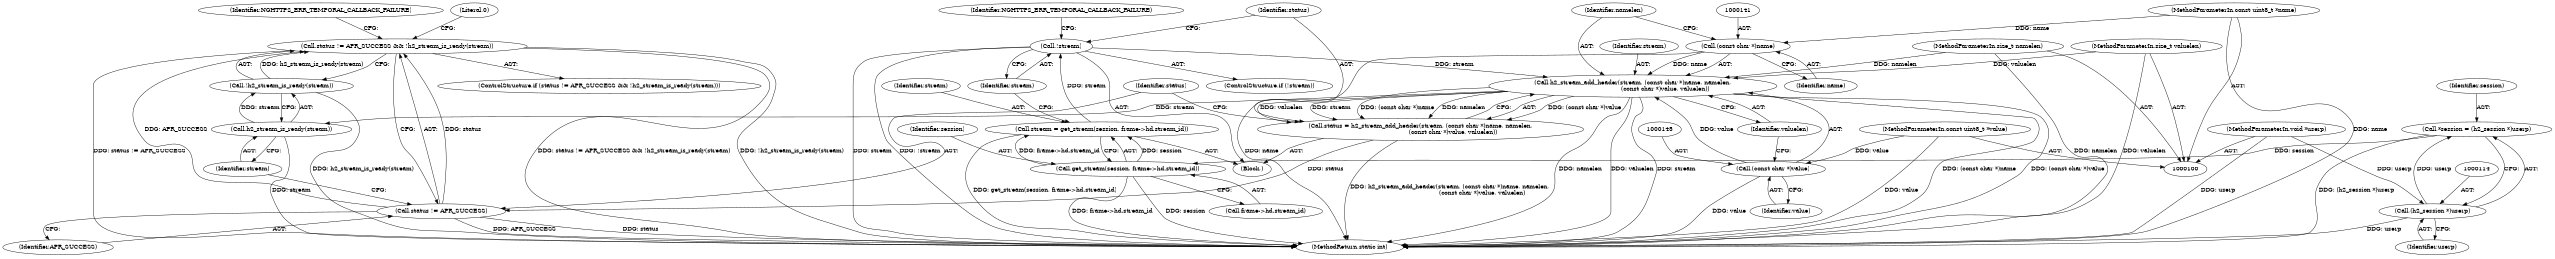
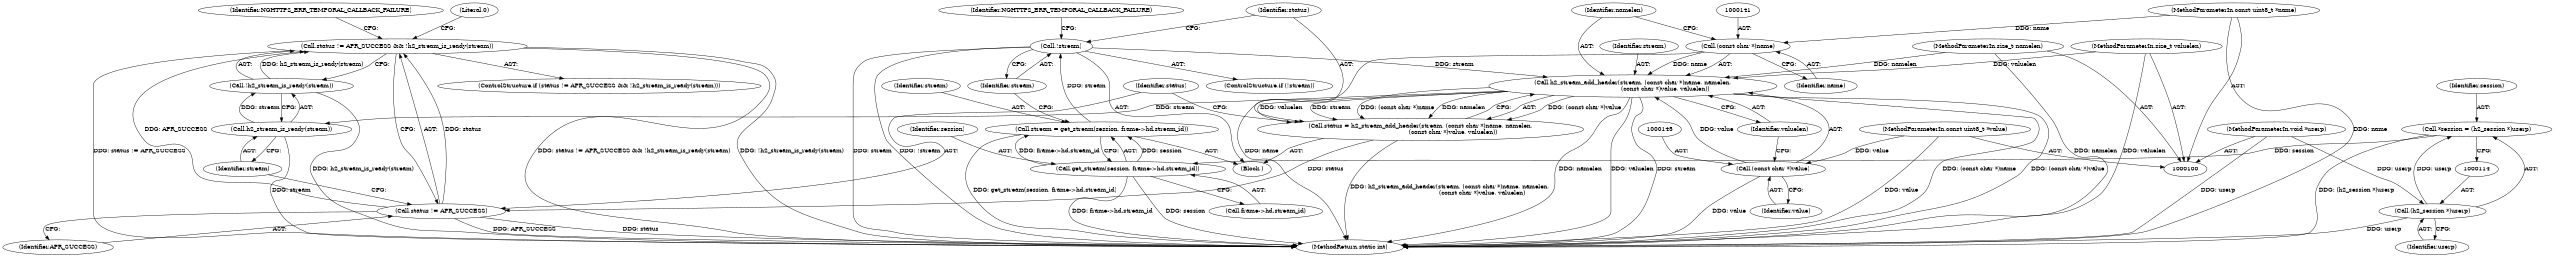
(2502, 176) -> (2477, 147)
